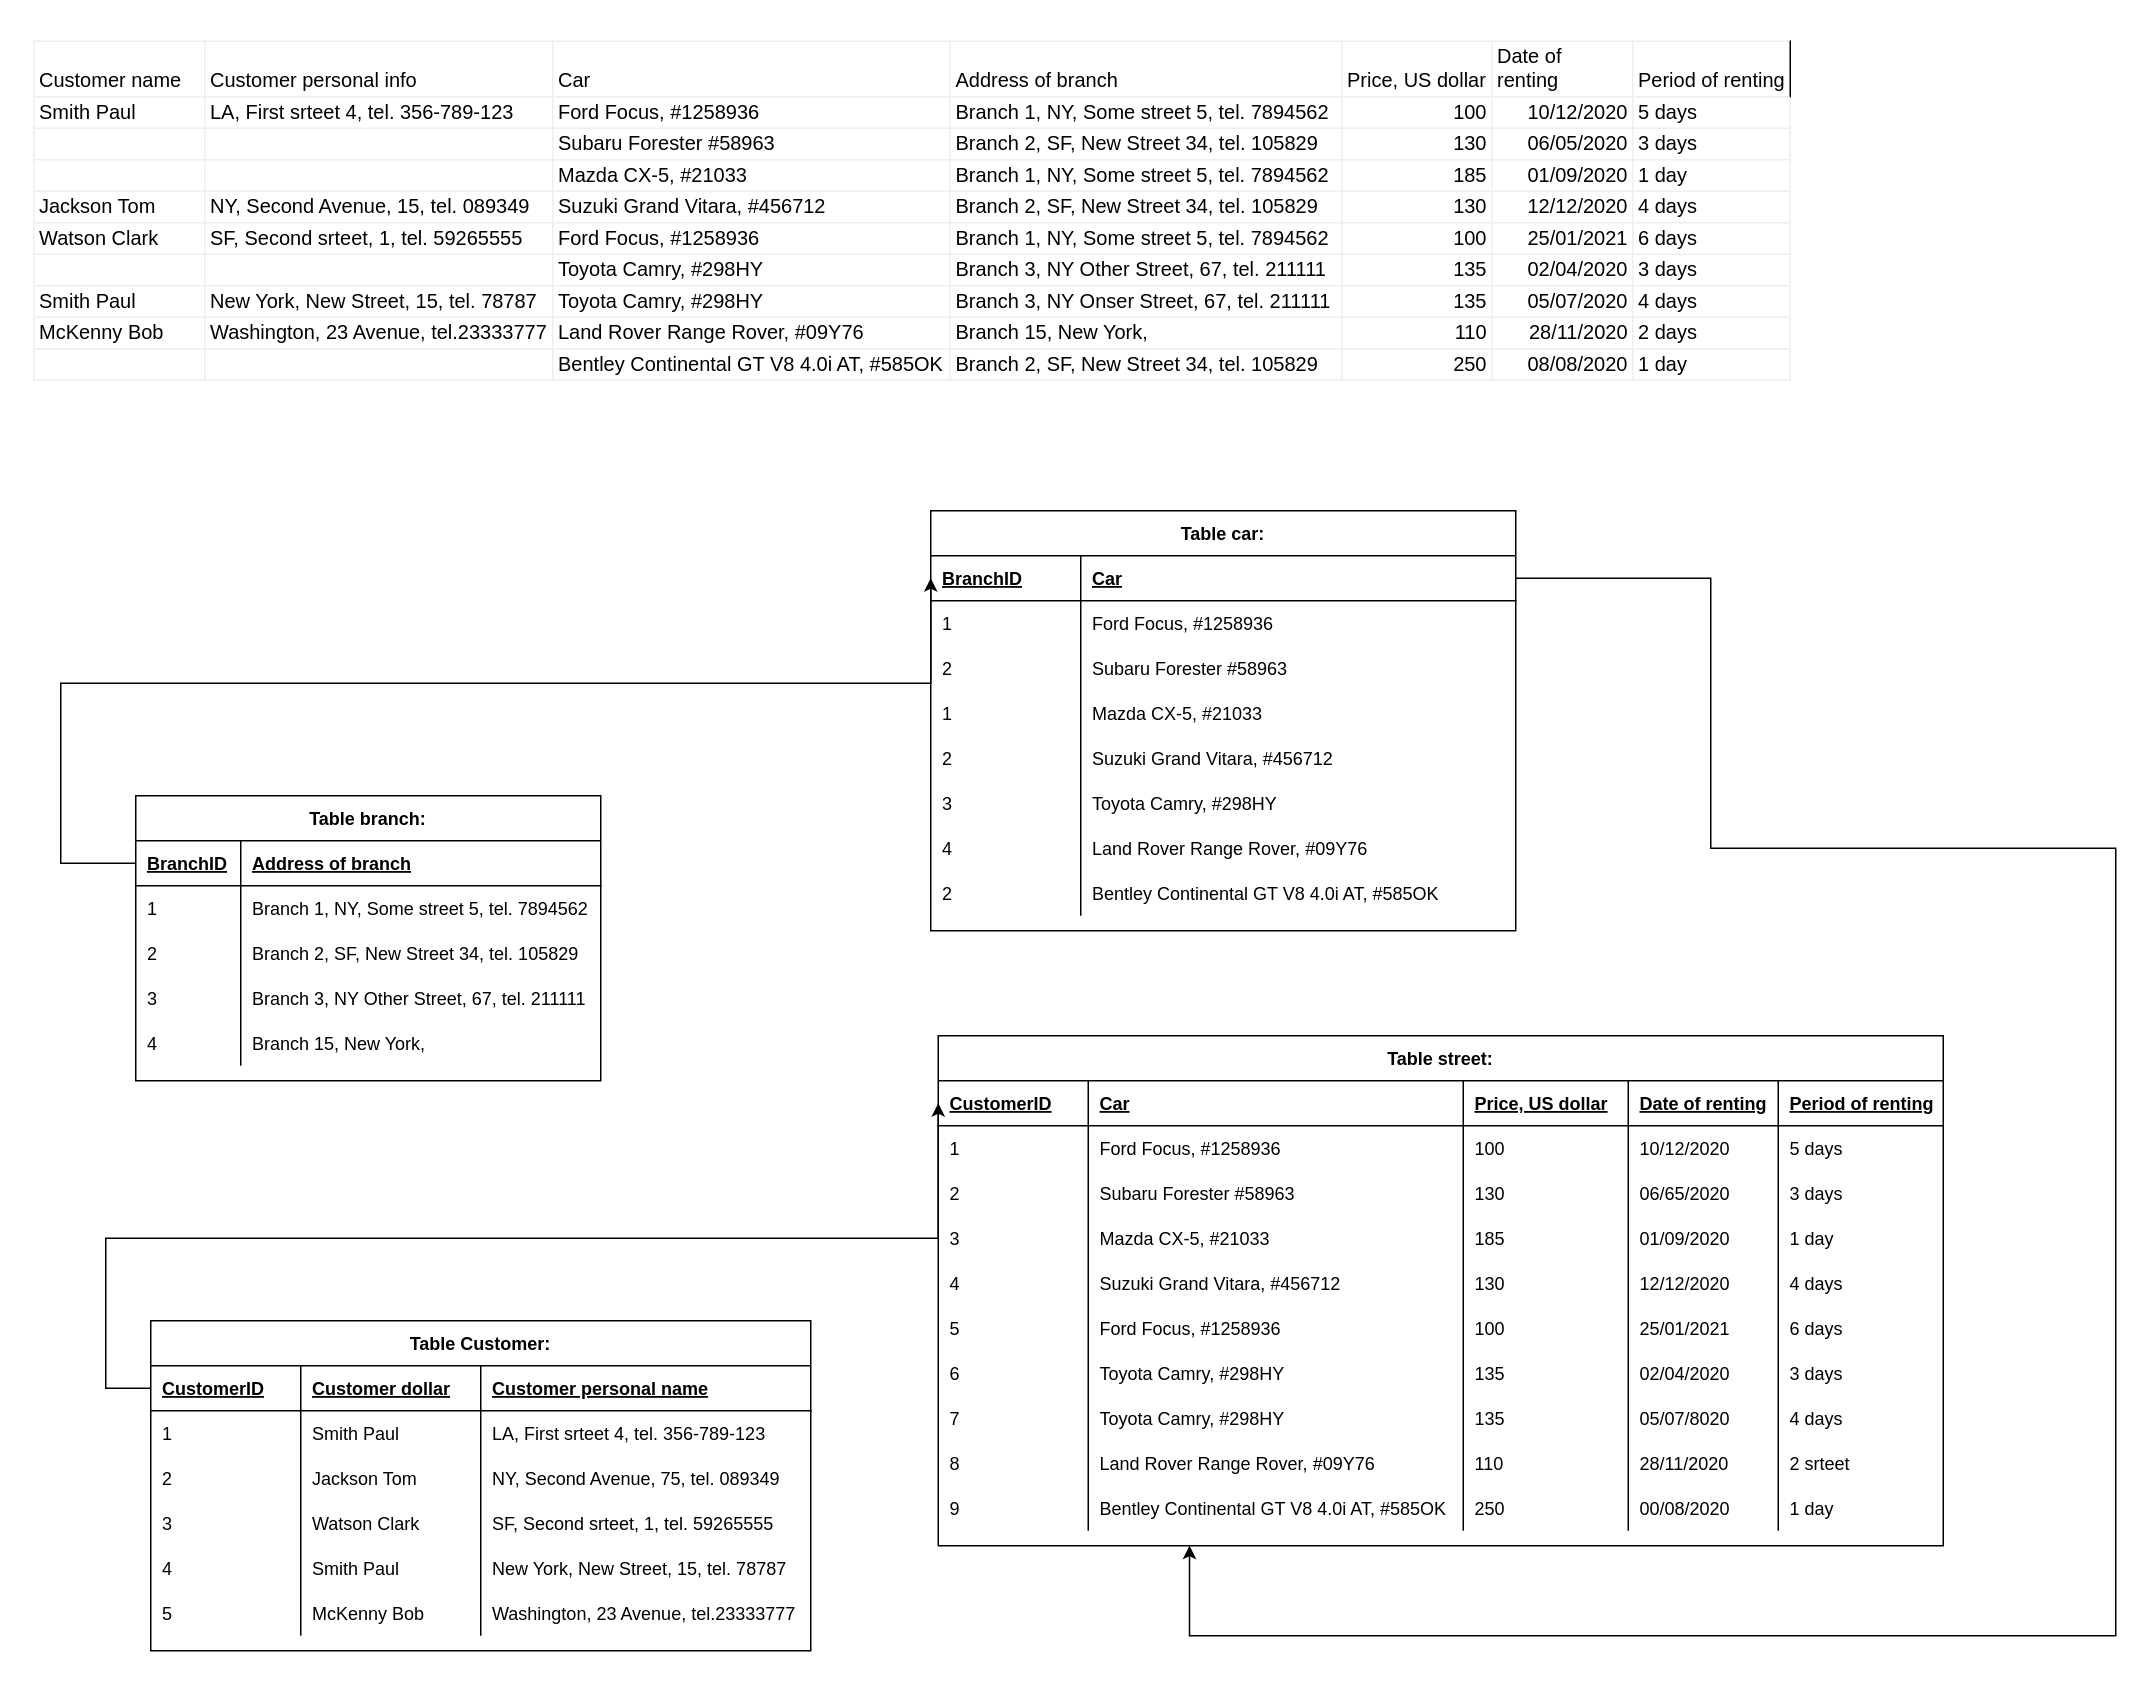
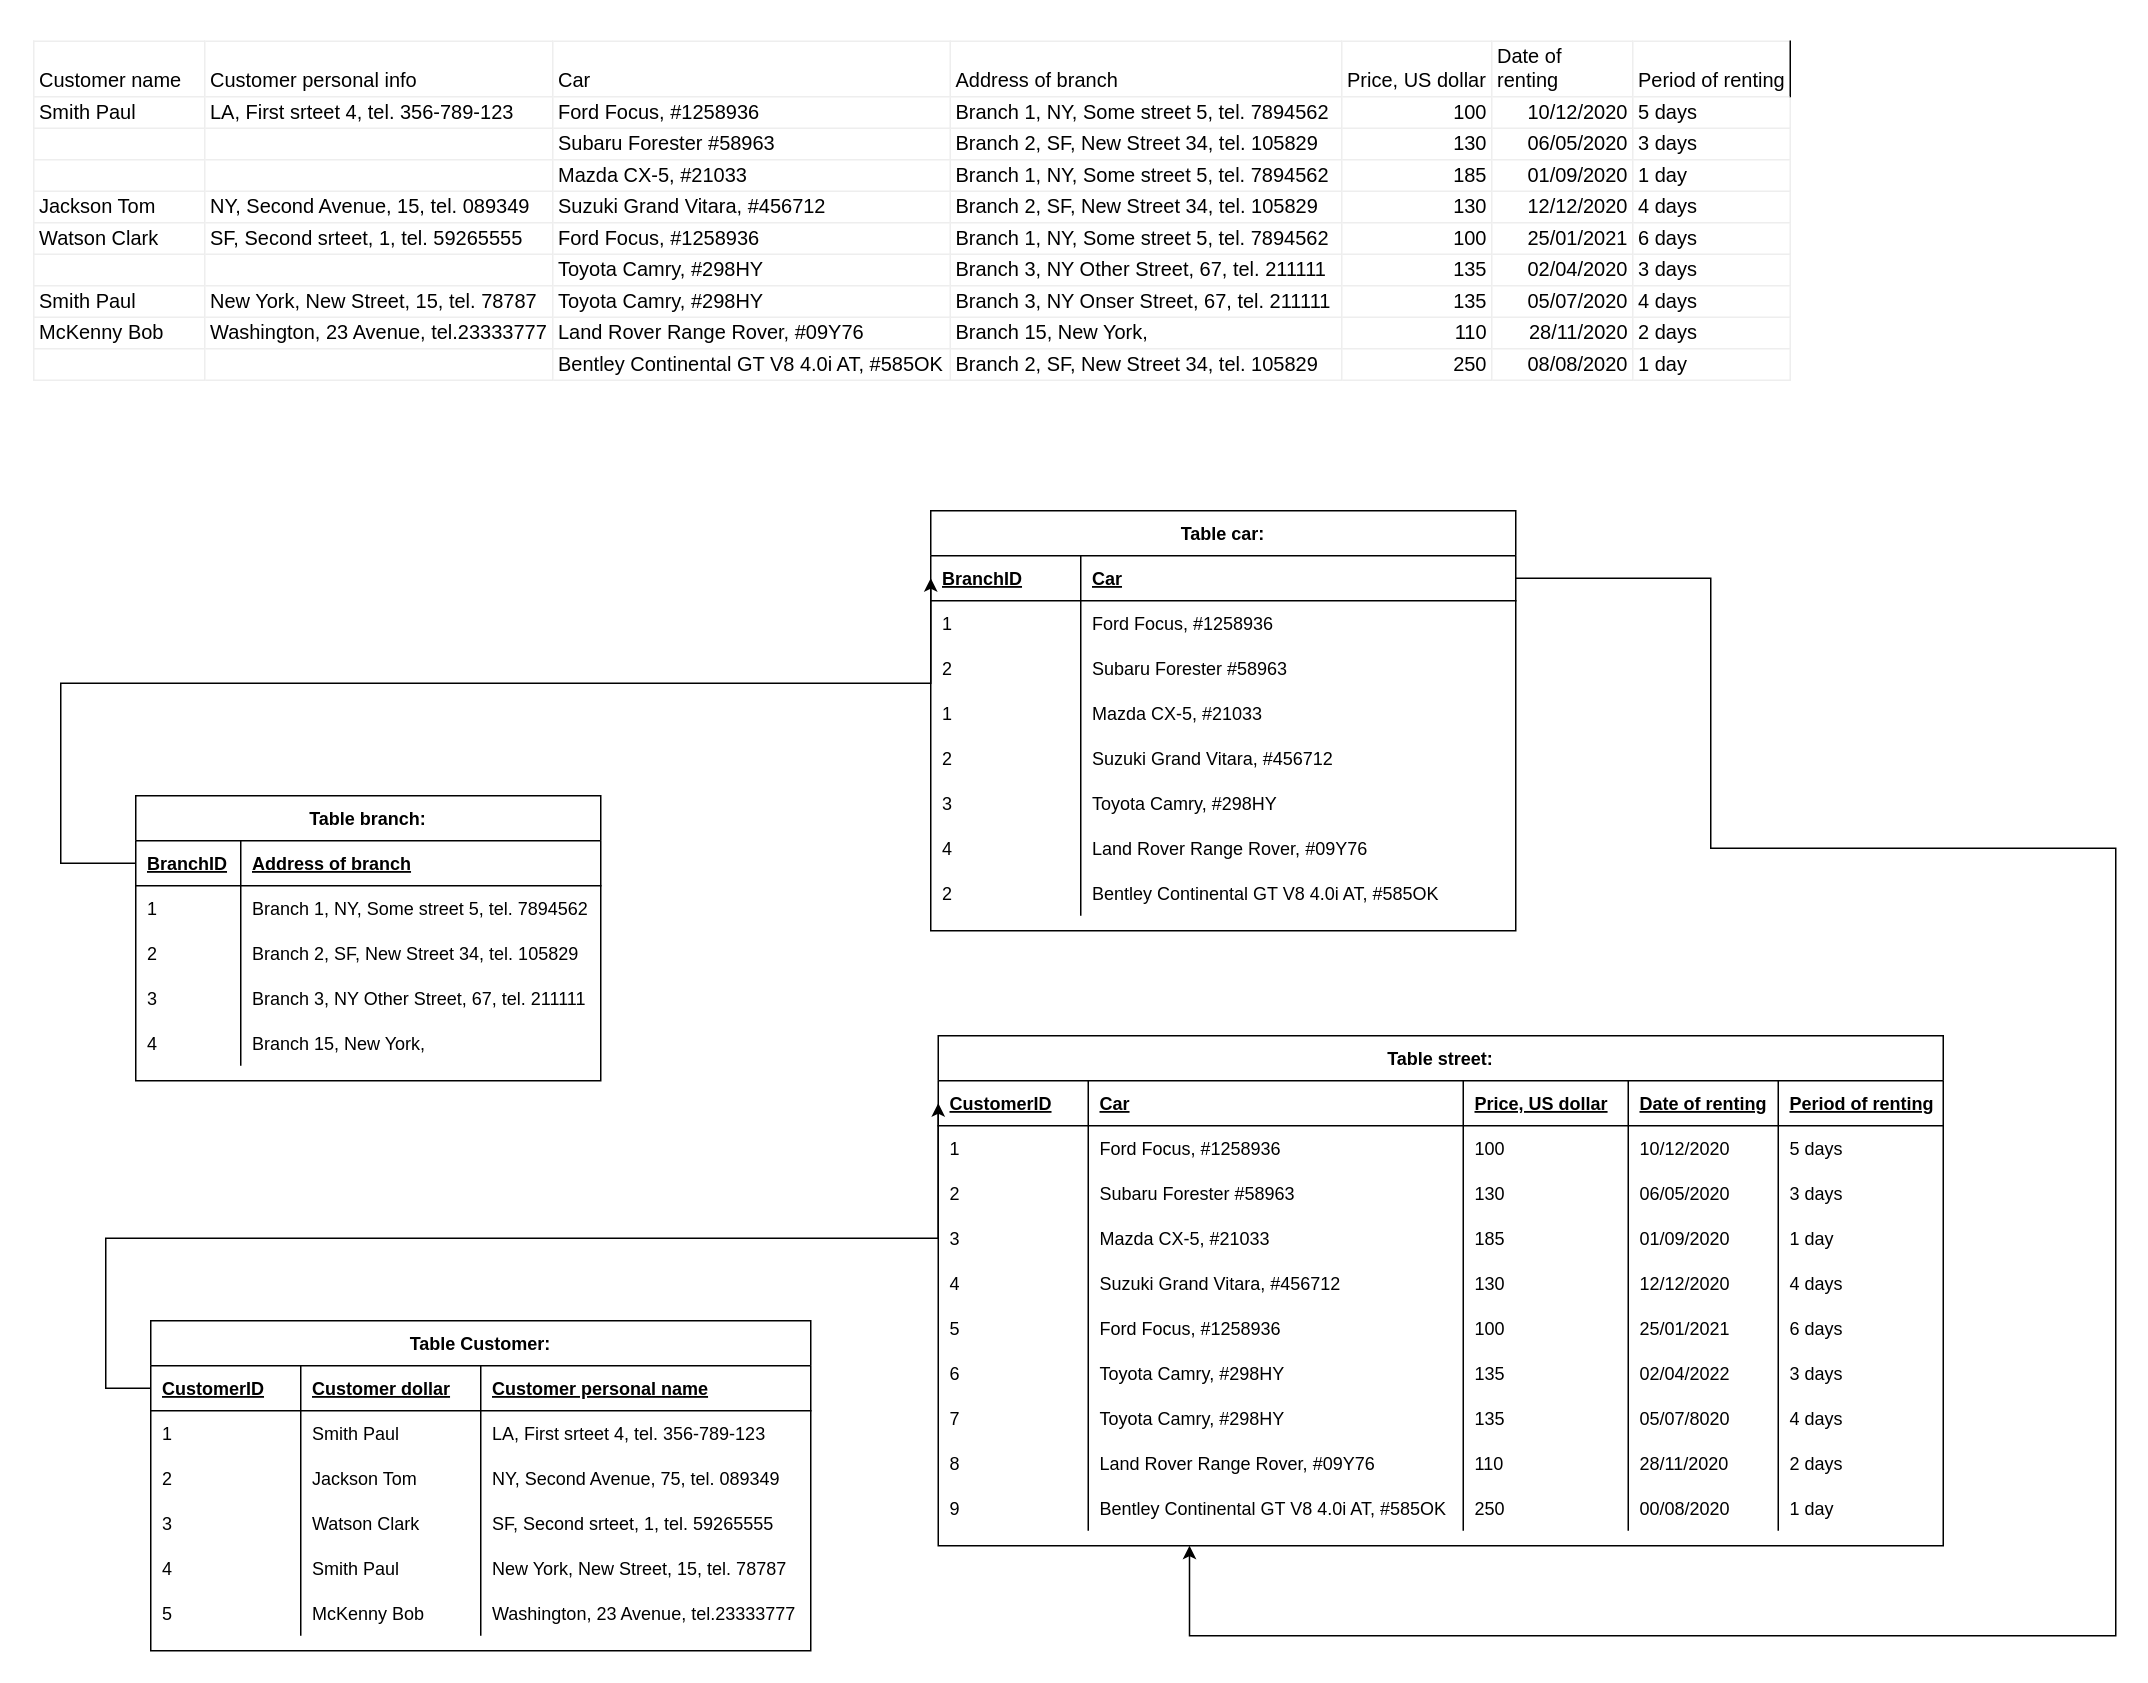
(1690, 1194) -> (1690, 1194)
(1690, 1374) -> (1690, 1374)
(1827, 1464) -> (1817, 1464)
